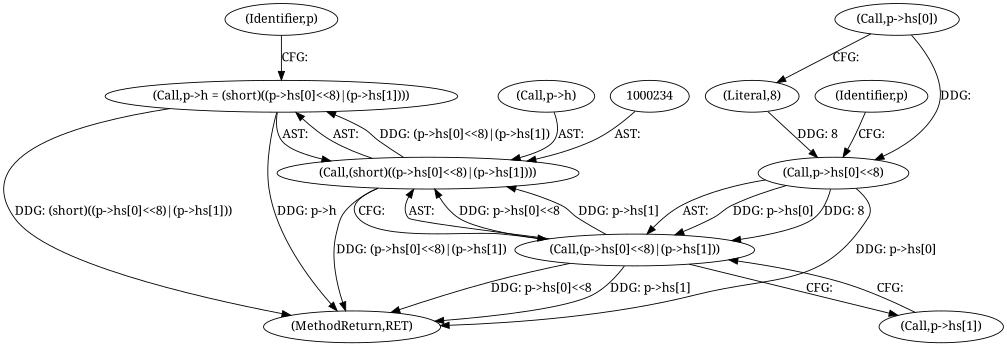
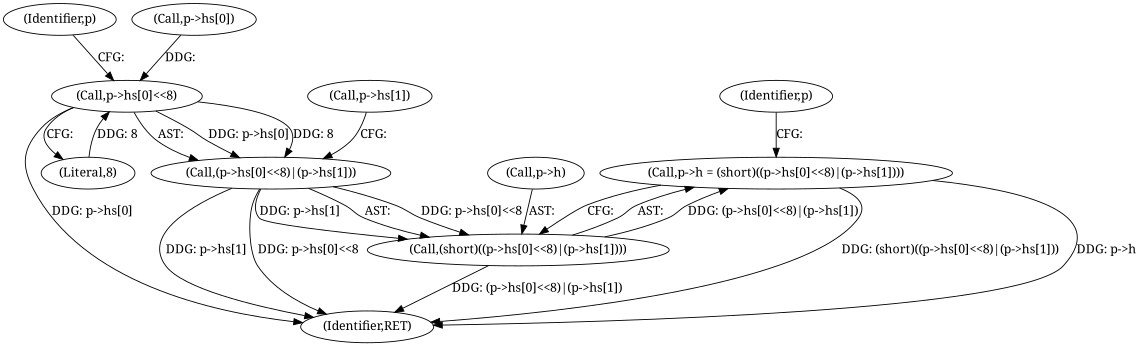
(828, 56) -> (45, 133)
(650, 96) -> none
(297, 135) -> (602, 212)
(425, 234) -> none
(789, 289) -> none
(352, 327) -> (367, 327)
